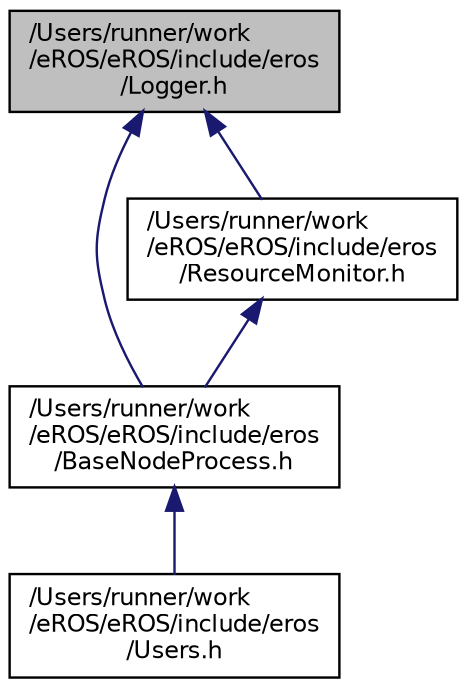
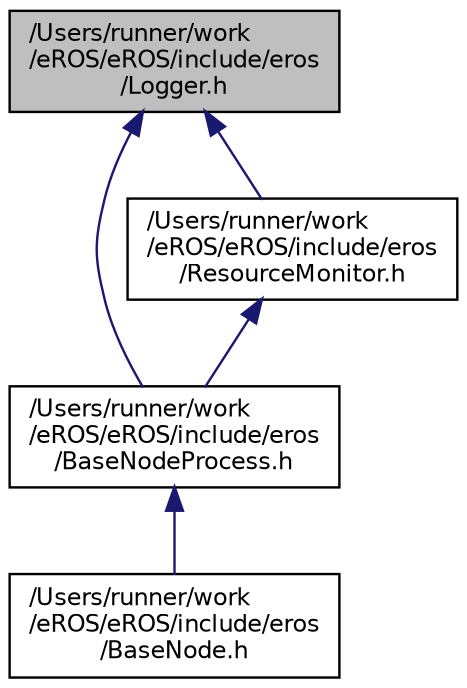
(175, 626) -> (175, 626)
